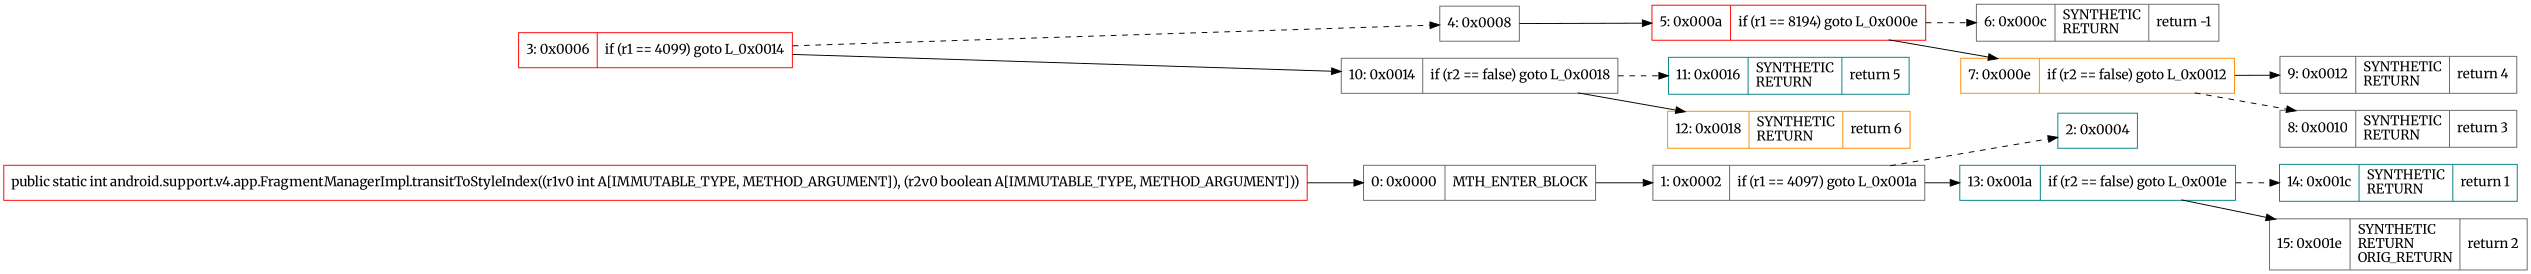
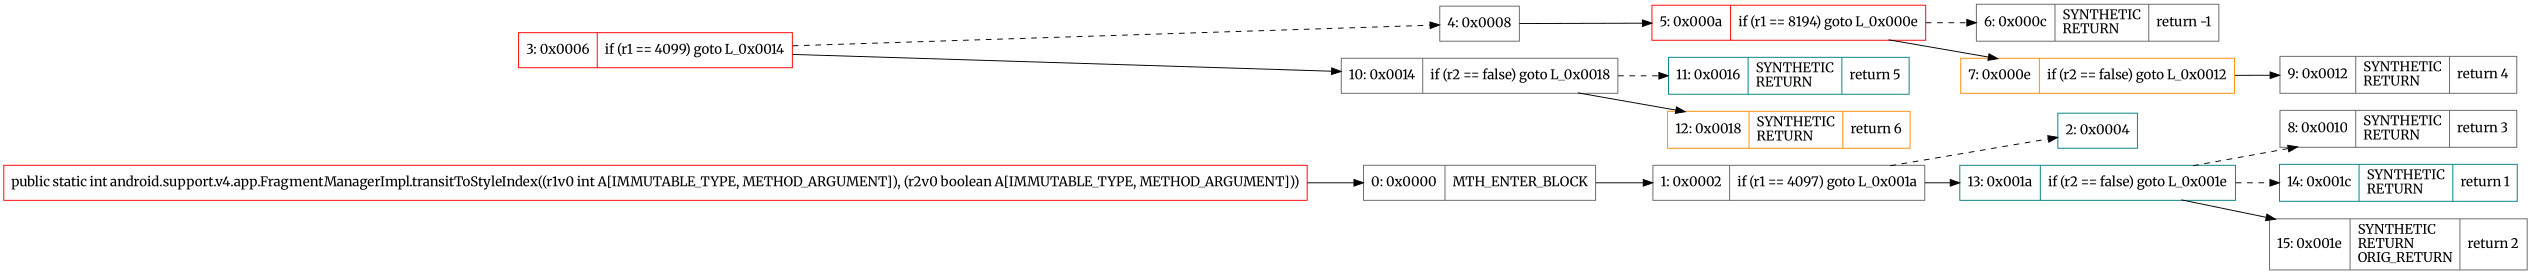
(2241, 101) -> (2241, 157)
